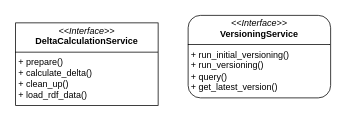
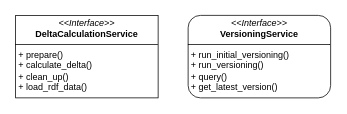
(87, 64) -> (87, 57)
